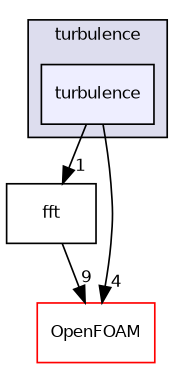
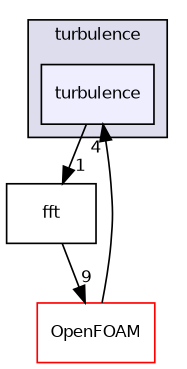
(112, 205) -> (112, 222)
